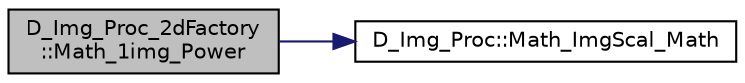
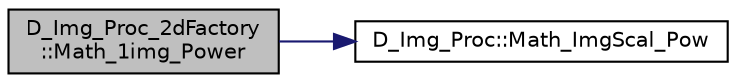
(546, 41) -> (542, 41)
